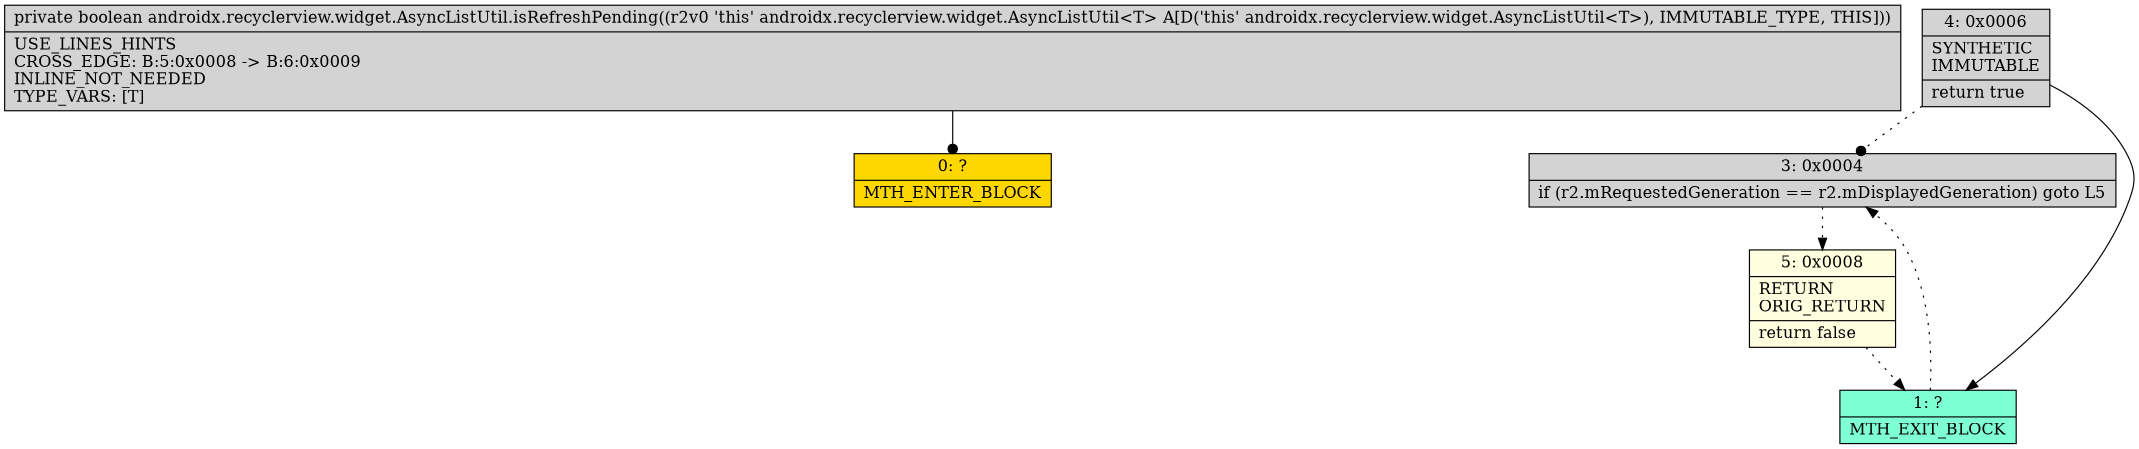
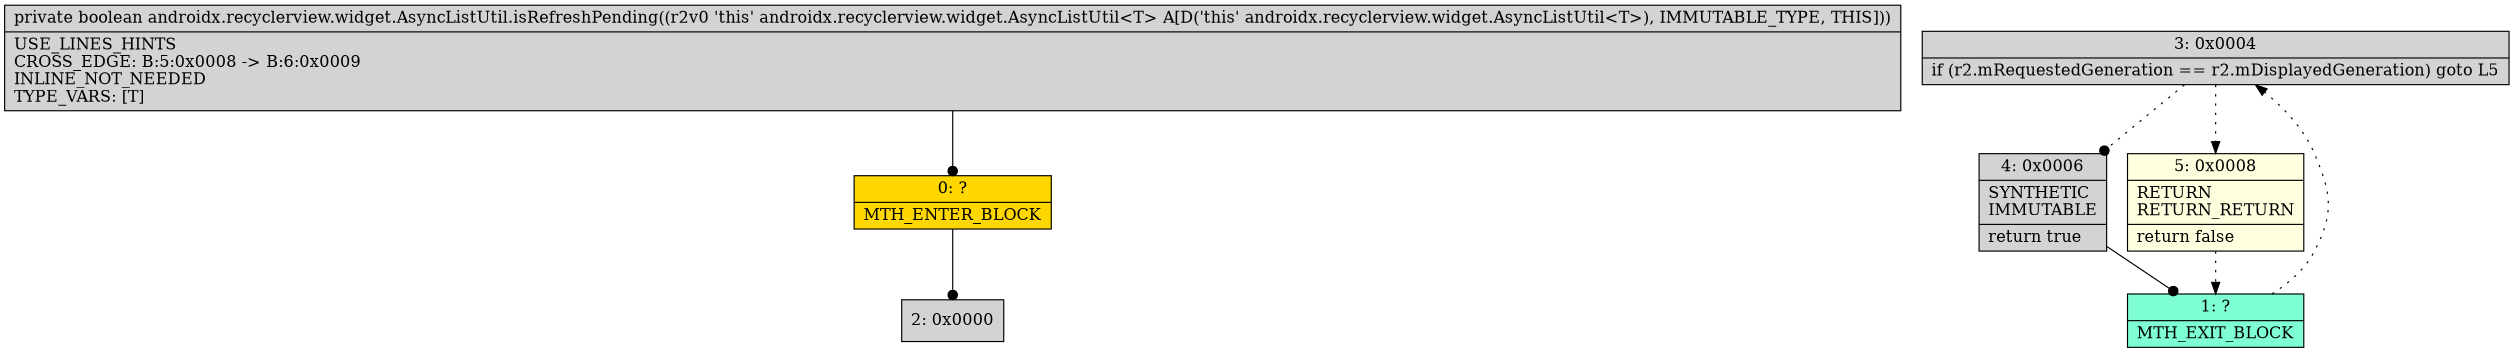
(1893, 127) -> (2146, 116)
(2110, 240) -> (2138, 267)
(1823, 307) -> (2216, 210)
none -> (953, 321)
